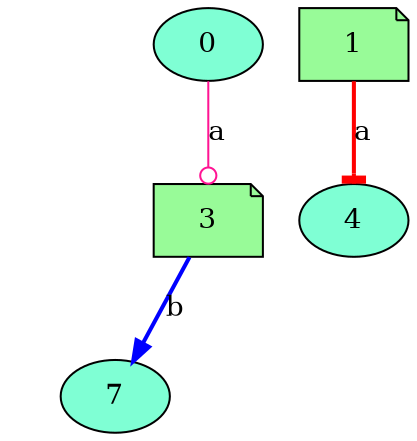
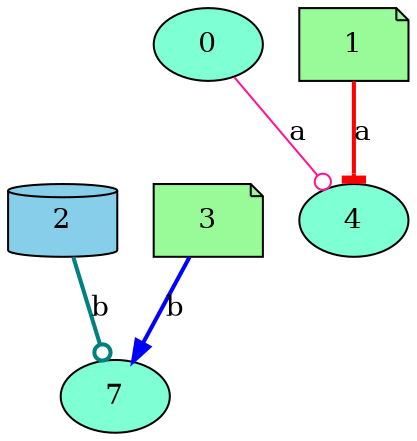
(208, 124) -> (276, 126)
none -> (63, 220)
